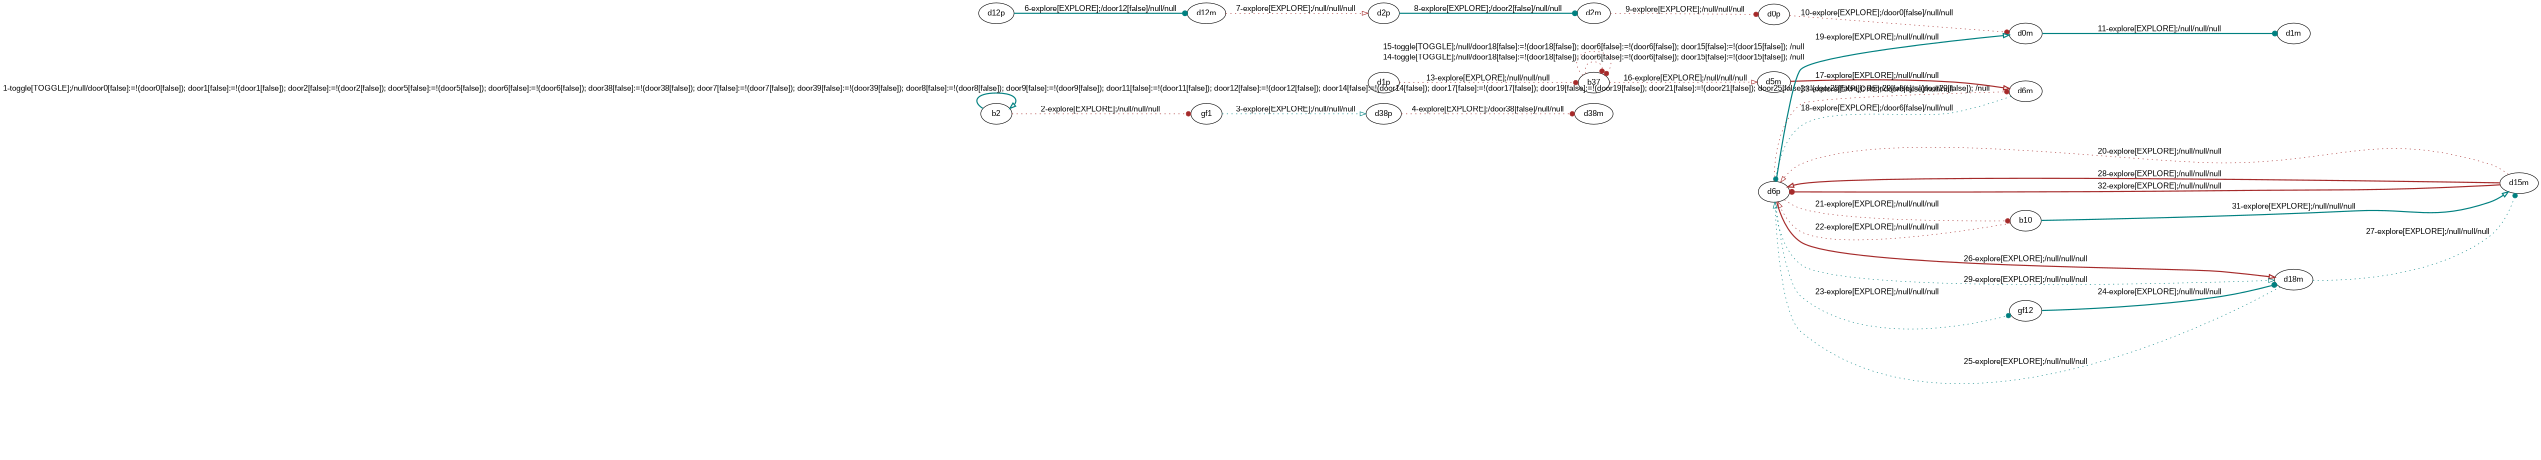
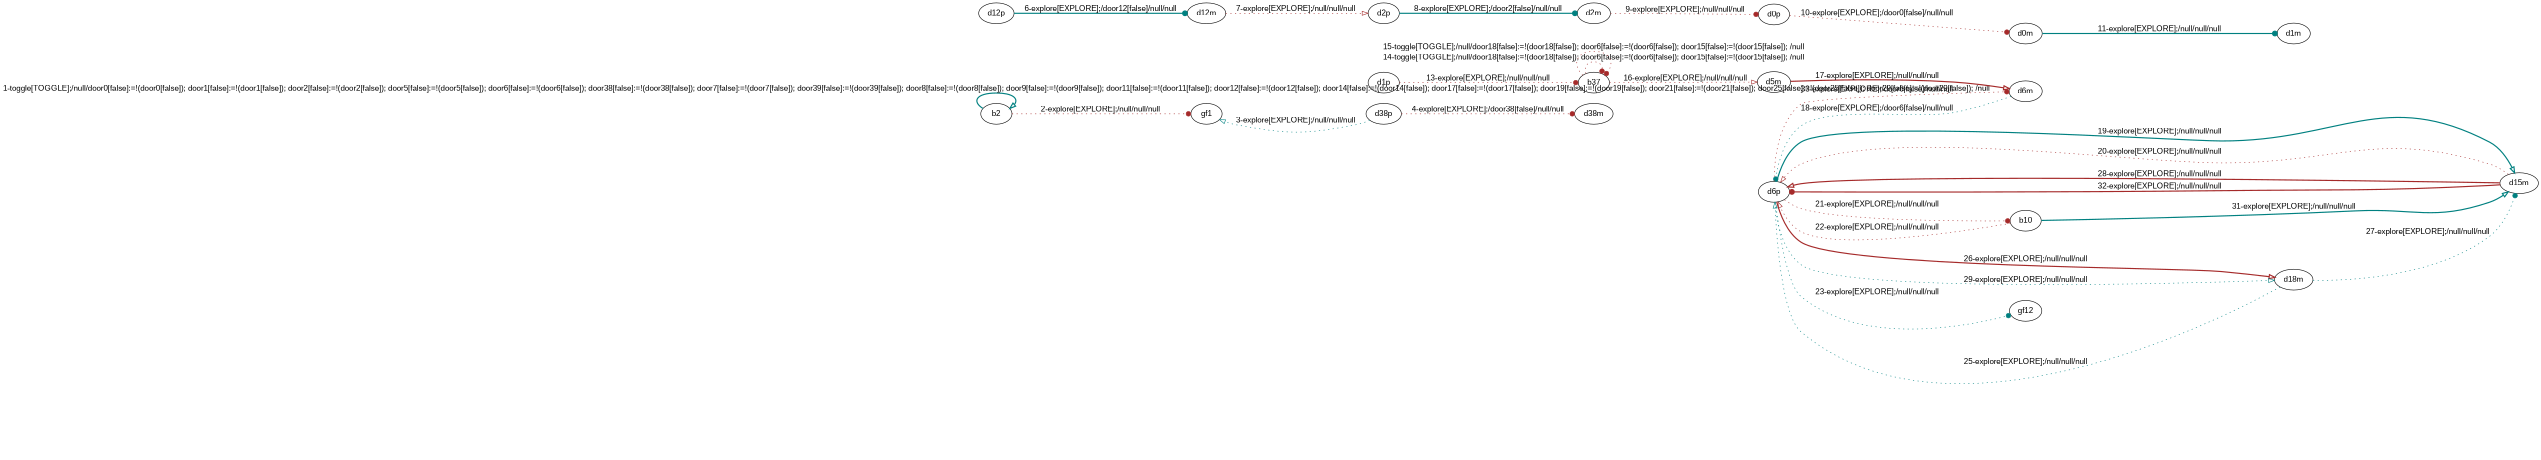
(1844, 56) -> (2141, 138)
(1291, 114) -> (1297, 132)
(2158, 304) -> none
